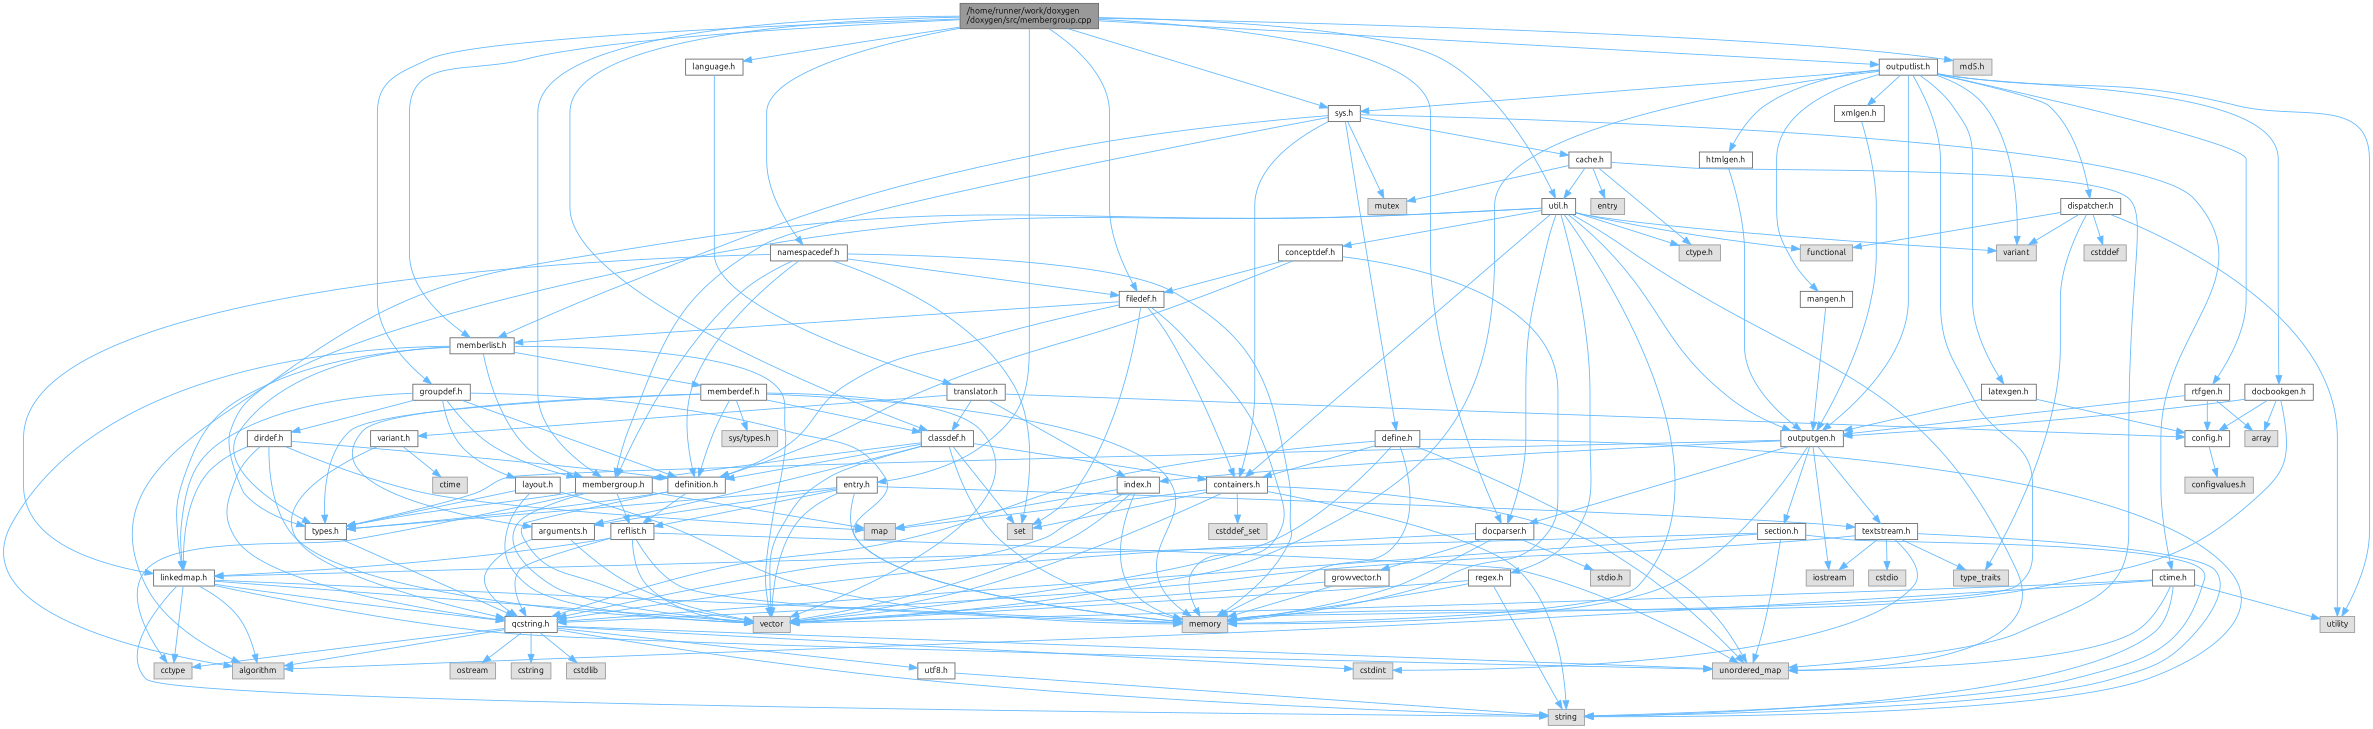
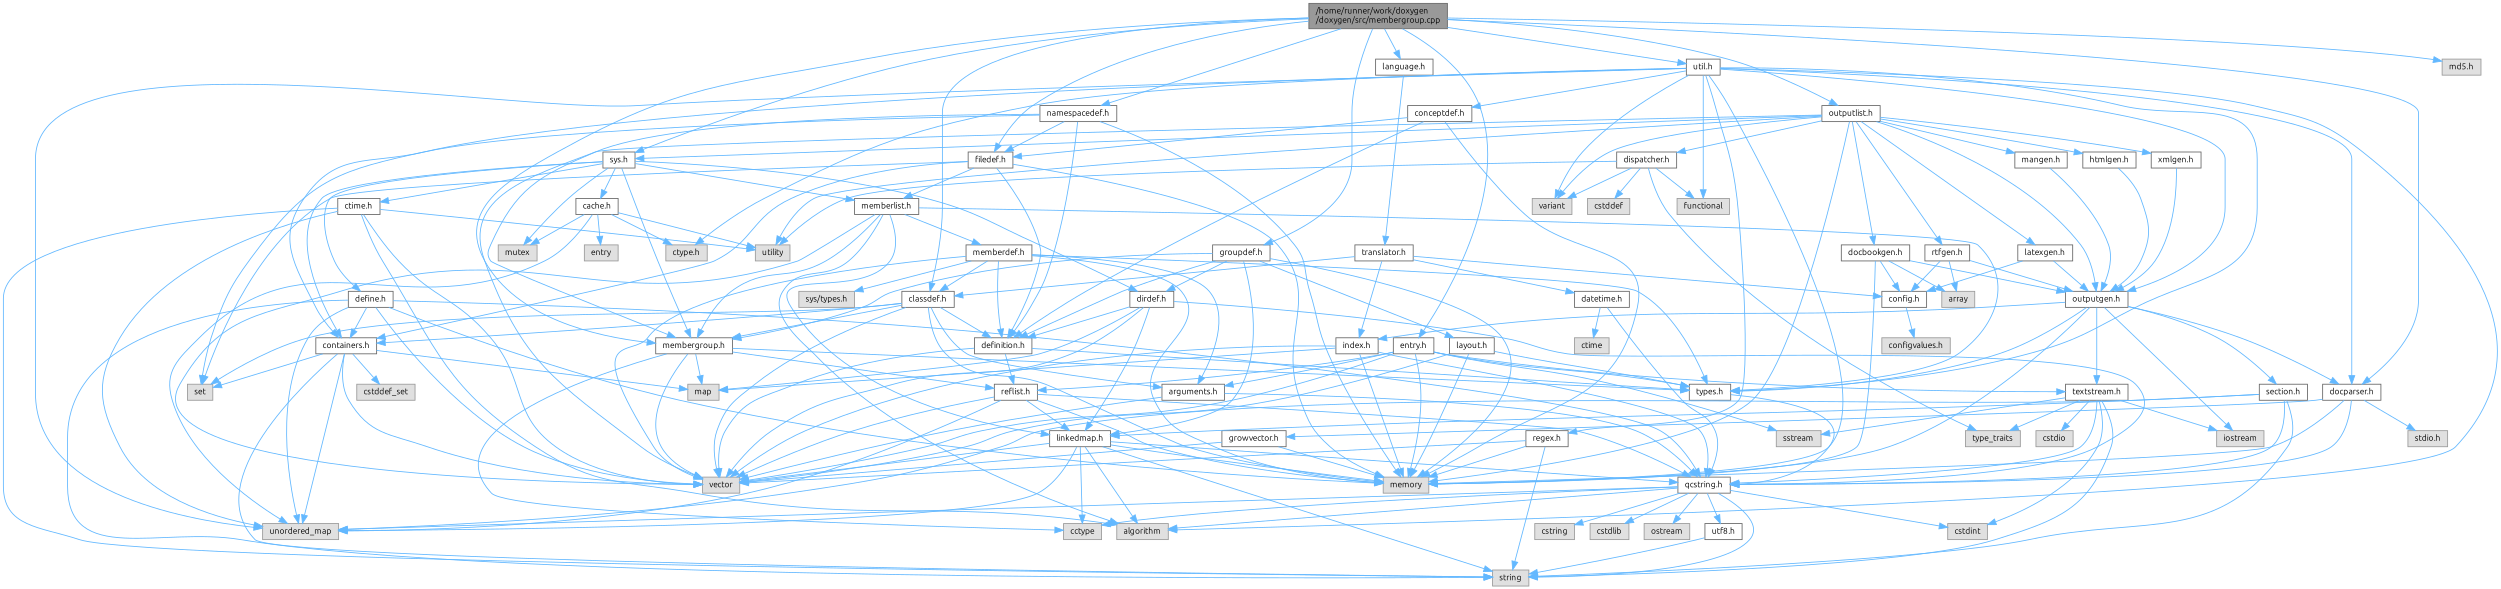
(552, 54) -> none
(1577, 180) -> (683, 229)
none -> (853, 183)
(269, 303) -> none
(394, 439) -> (1602, 299)
none -> (1799, 439)
